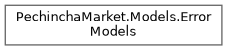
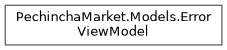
(114, 25) -> (114, 25)
